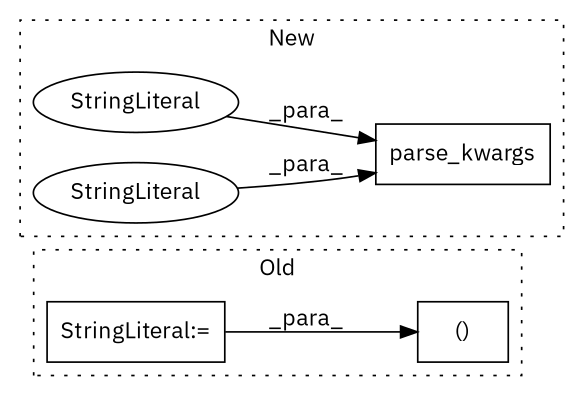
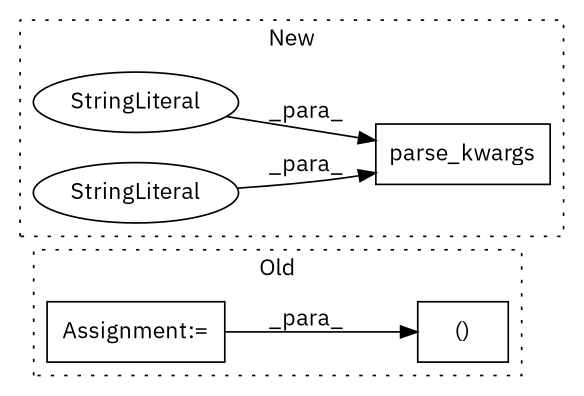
(136, 332) -> (136, 332)
